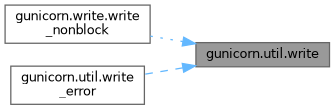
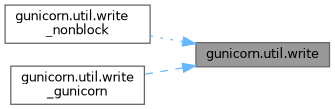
(78, 24) -> (78, 24)
(78, 85) -> (78, 85)
